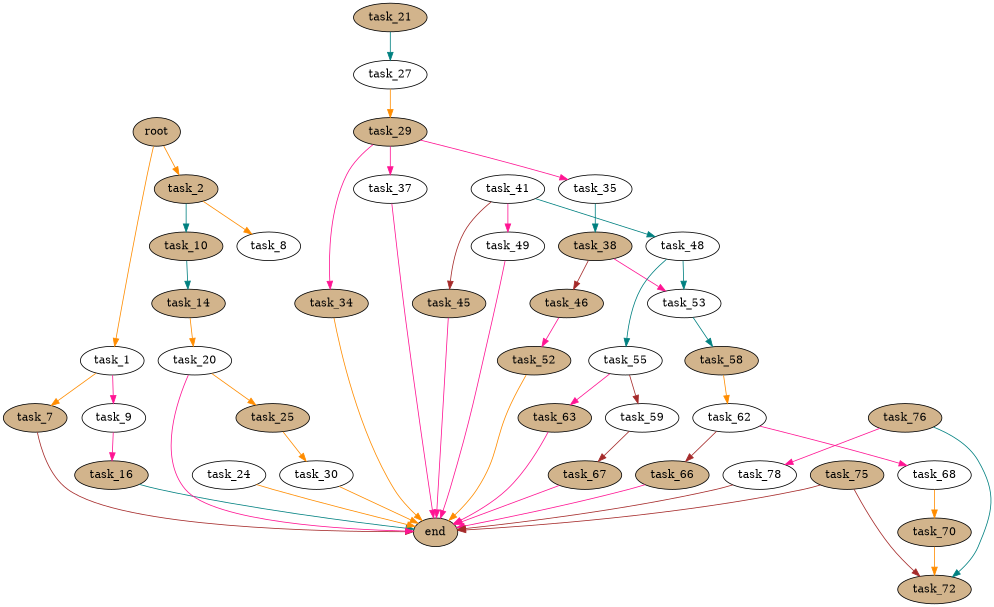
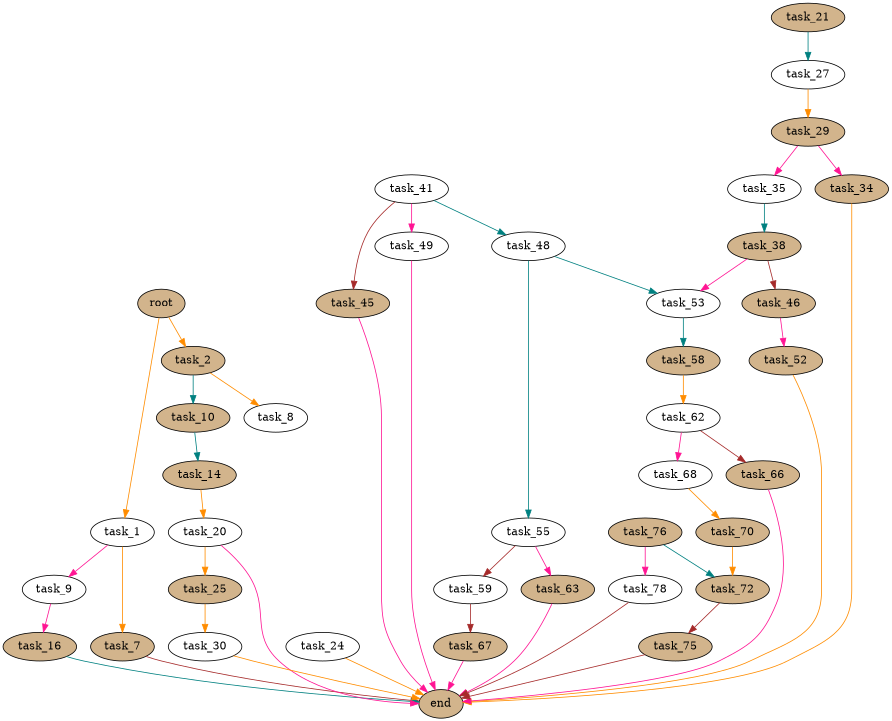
(390, 189) -> none
(880, 533) -> (707, 615)
